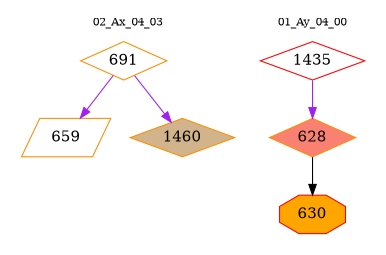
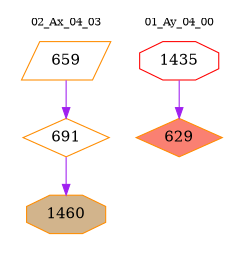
(313, 61) -> (179, 61)
(100, 93) -> (66, 94)
(182, 138) -> (66, 214)
(313, 138) -> (179, 138)
(313, 214) -> none
